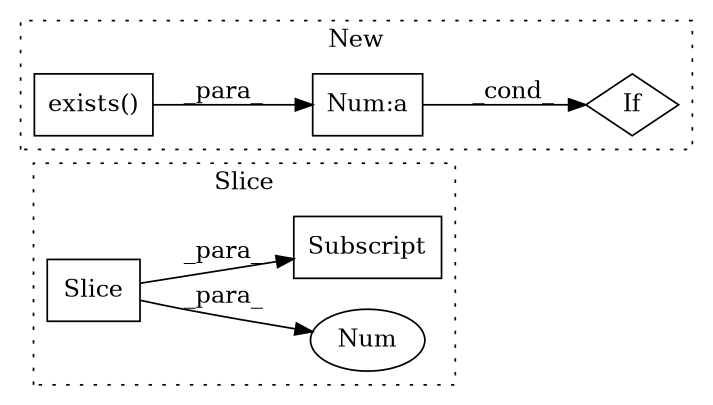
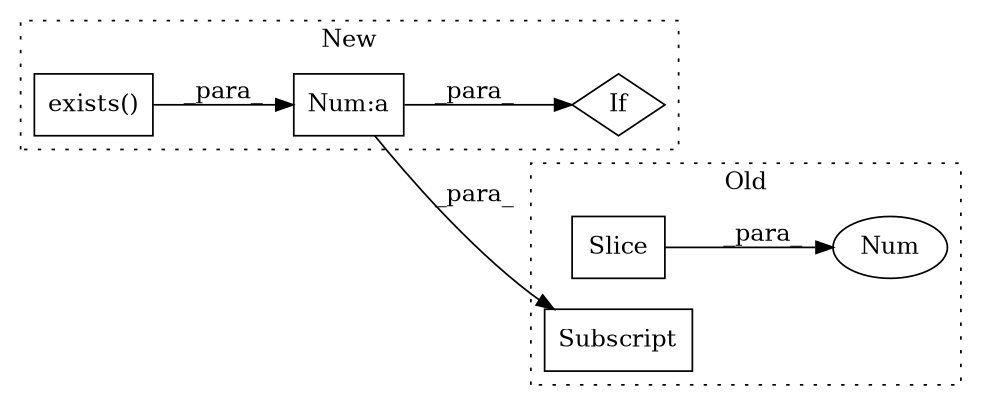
(514, 92) -> (474, 92)
(244, 183) -> (746, 183)
(208, 272) -> (452, 223)
